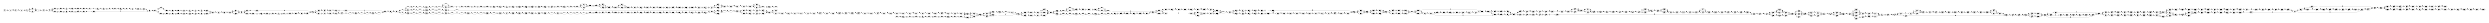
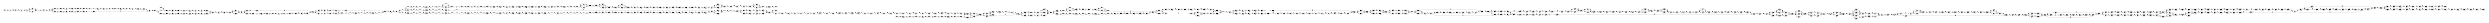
(158, 10) -> (161, 11)
(1517, 13) -> (1514, 11)
